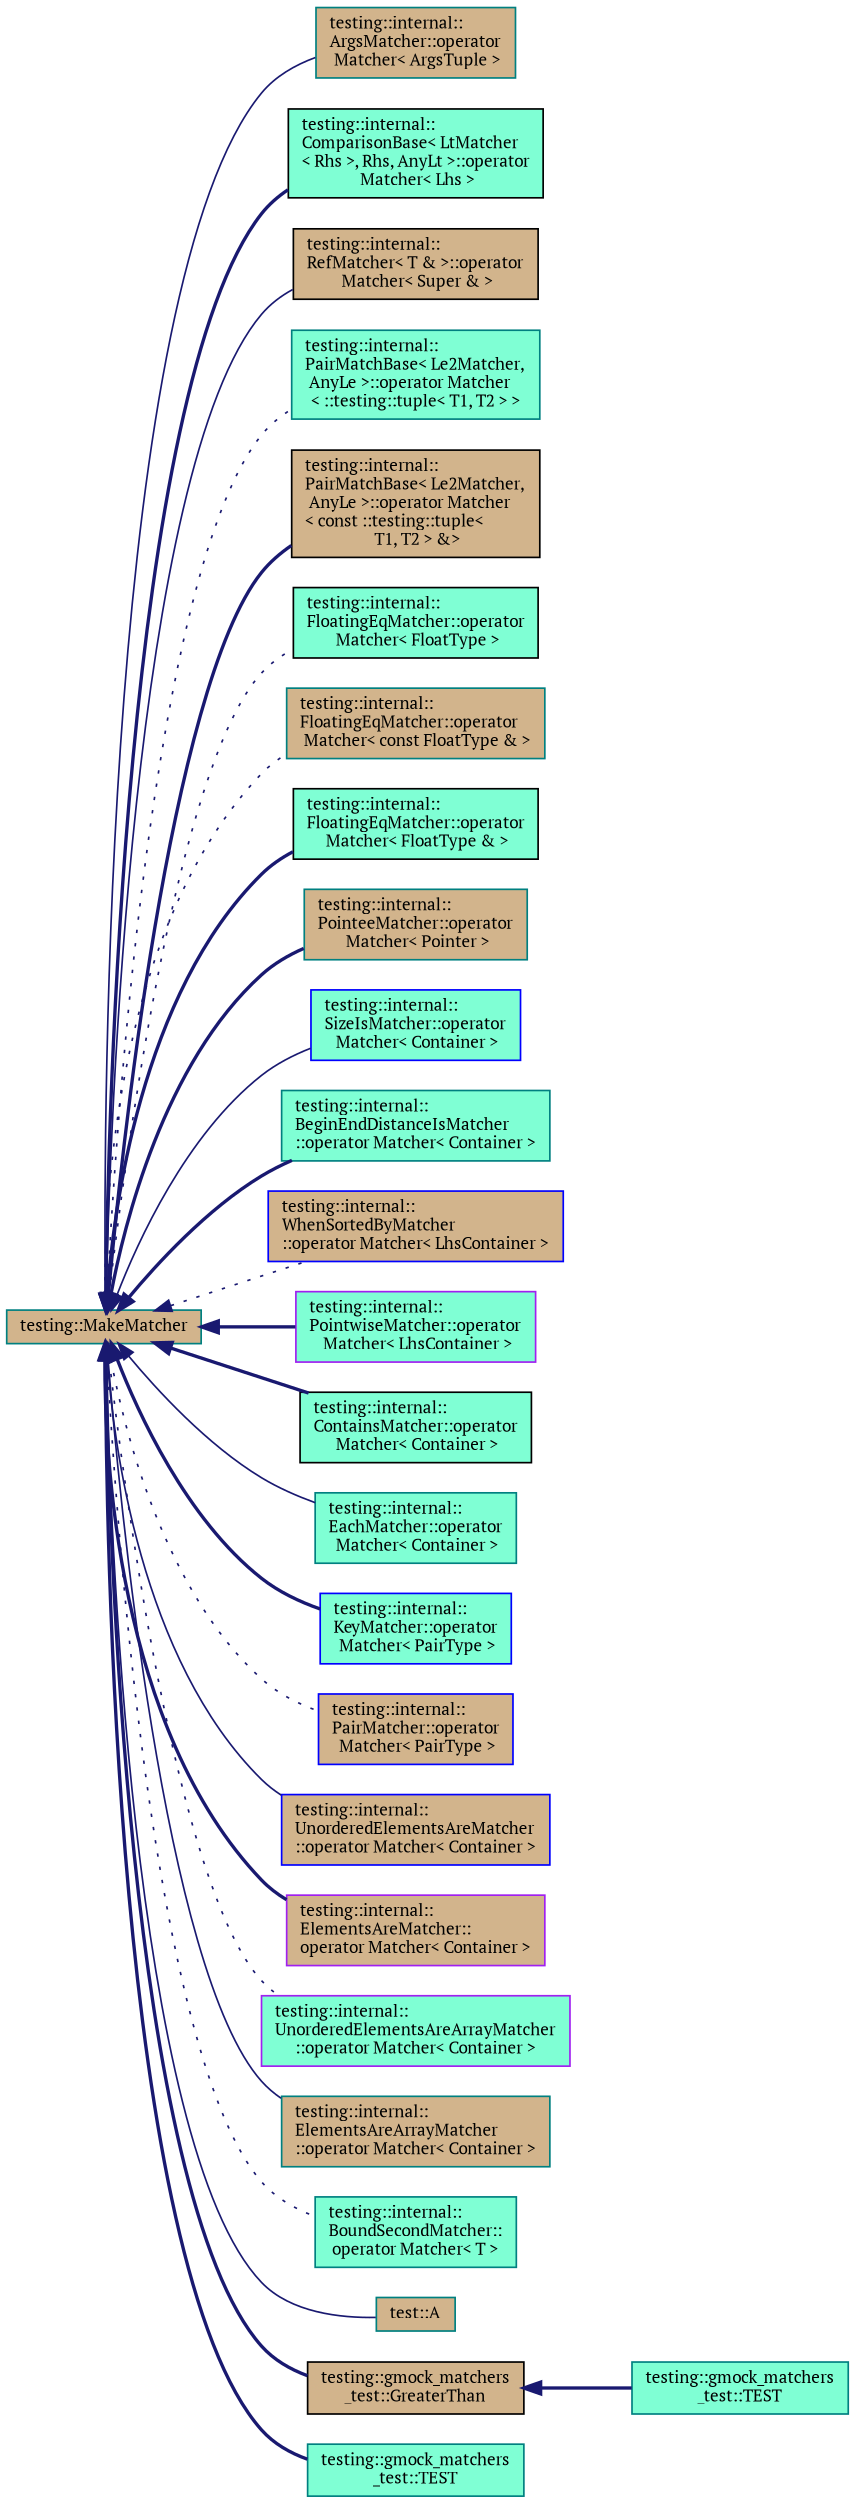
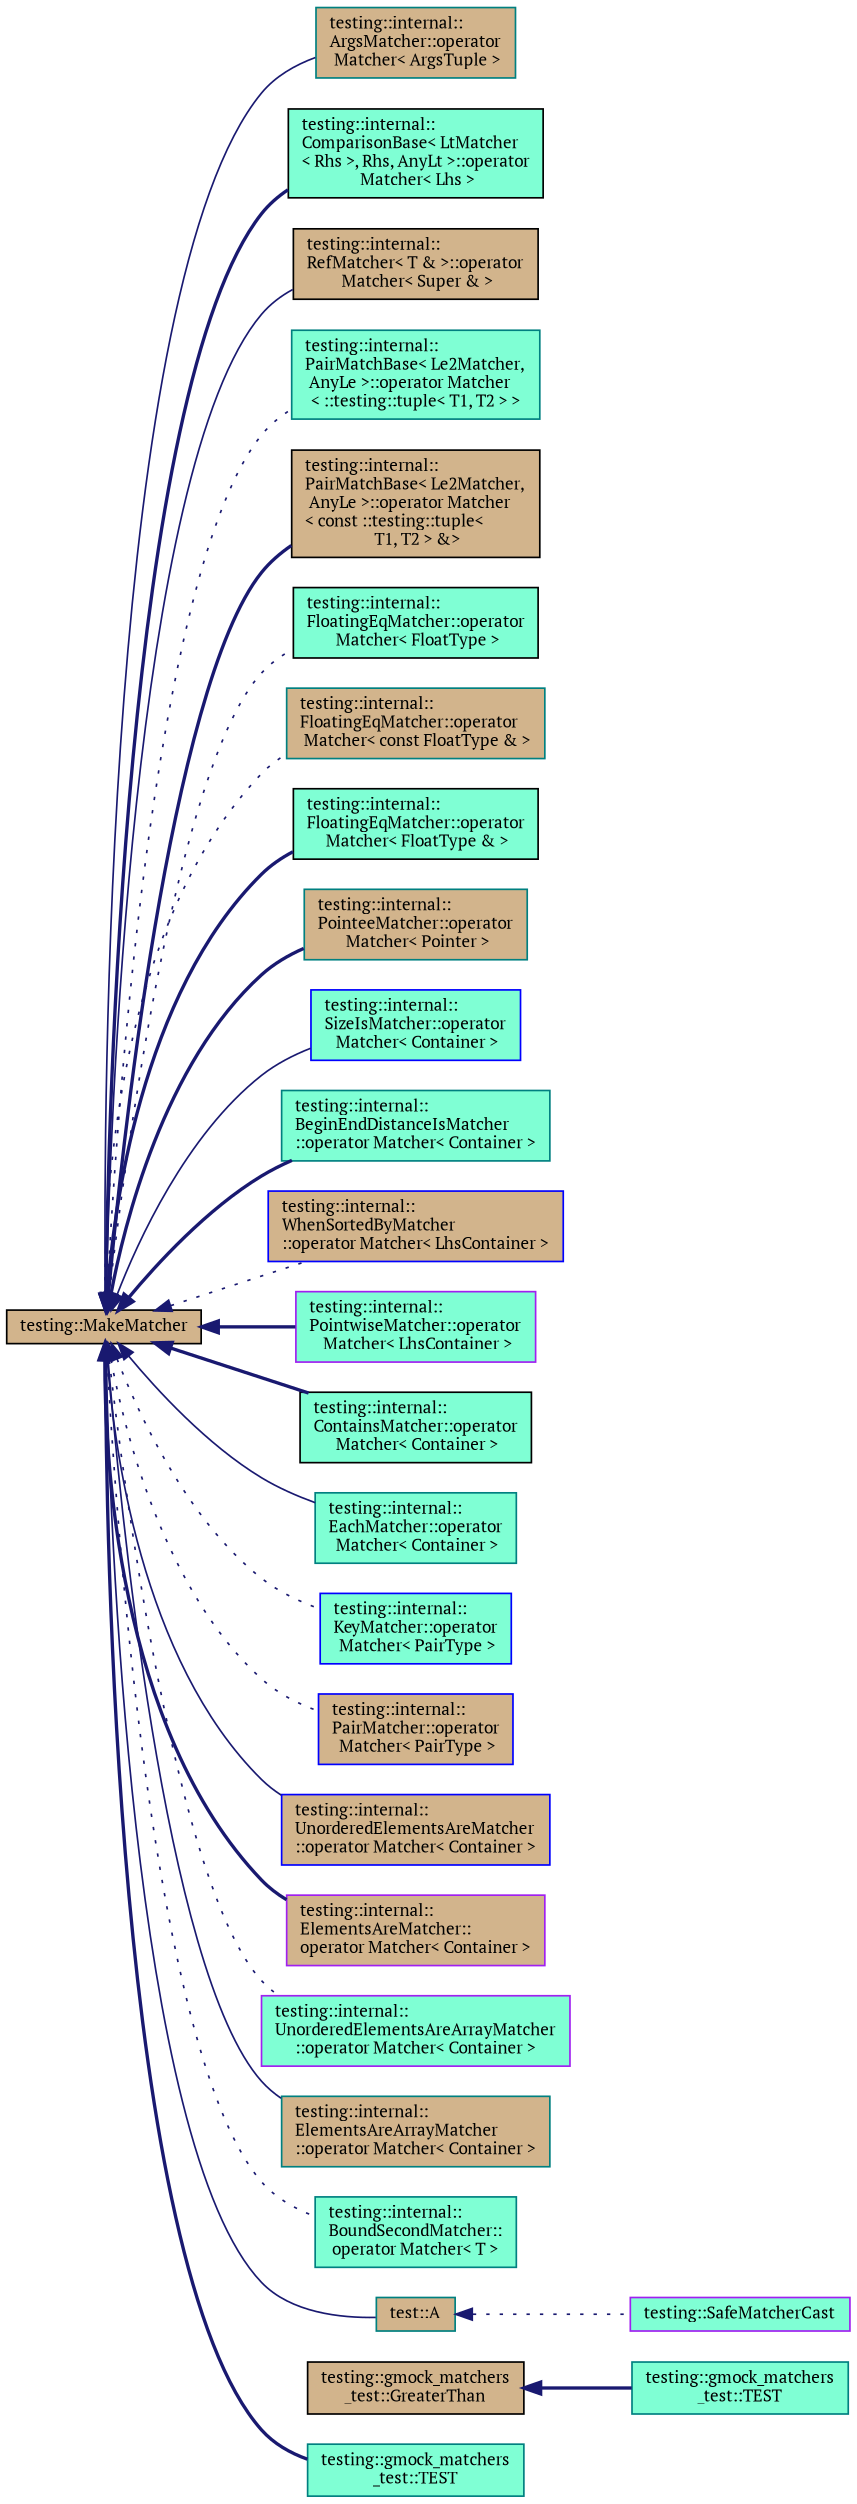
(104, 1327) -> (104, 1327)
(194, 1505) -> (194, 1505)
(161, 2048) -> none
none -> (740, 2314)
